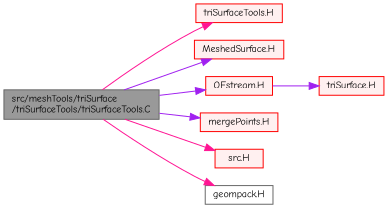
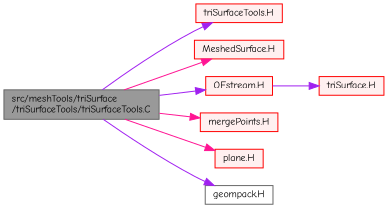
(152, 56) -> (152, 56)
(163, 76) -> (163, 76)
(175, 115) -> (175, 115)
(153, 152) -> (153, 152)
(239, 159) -> (239, 159)
